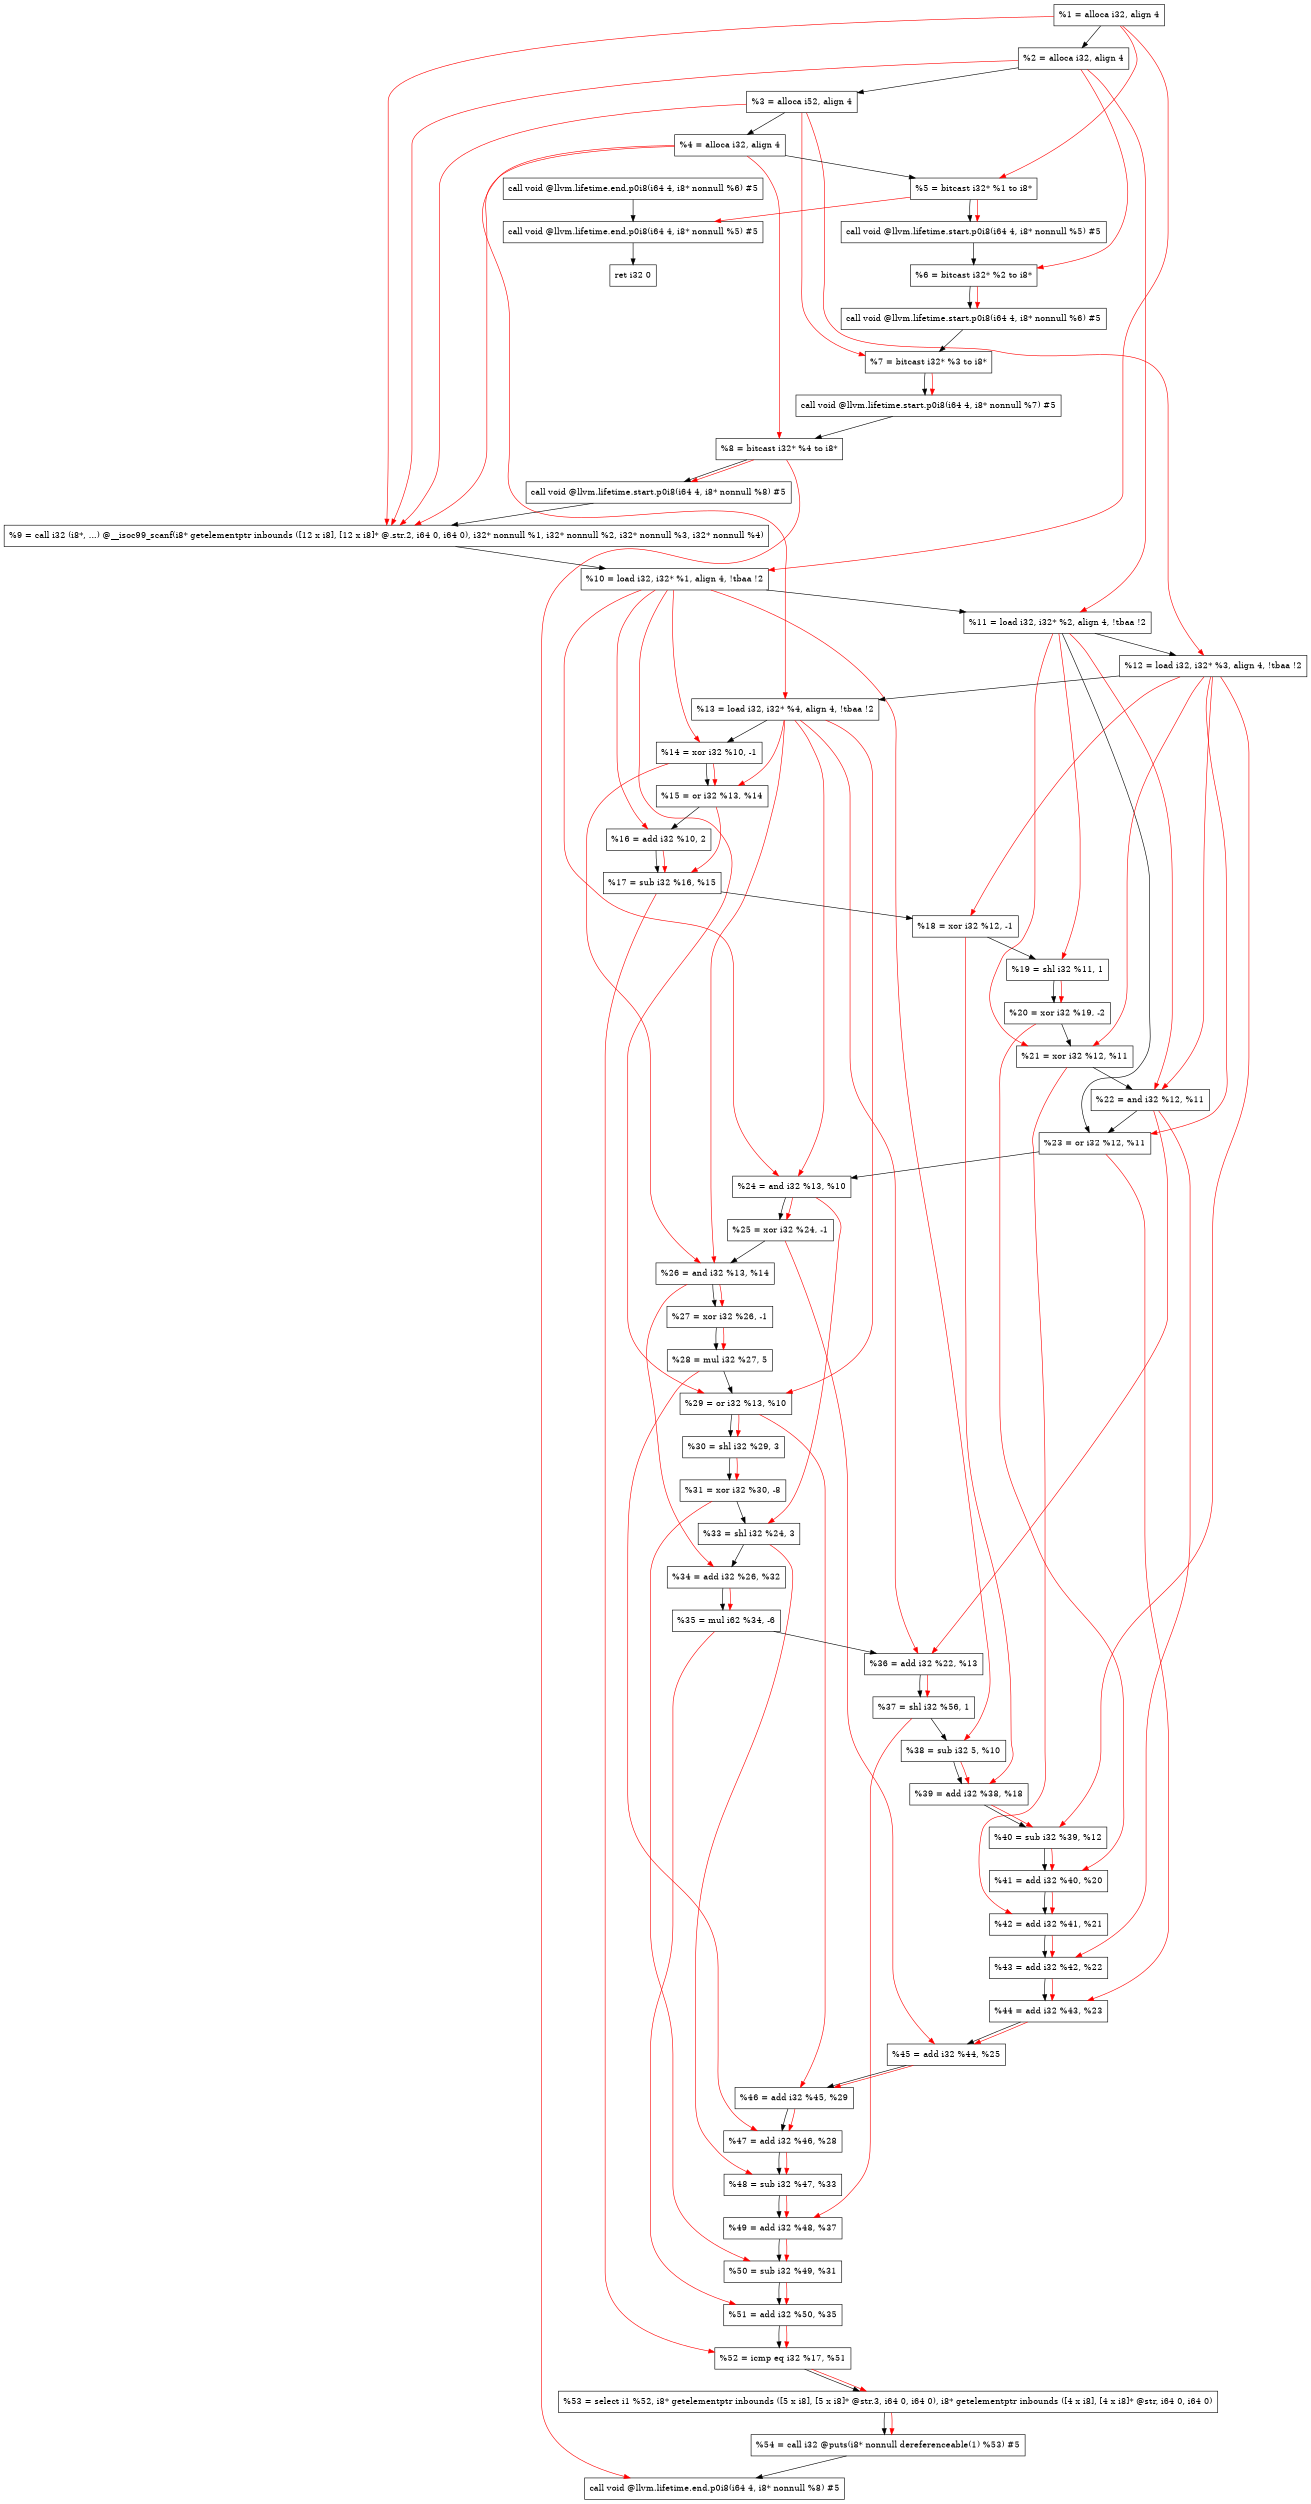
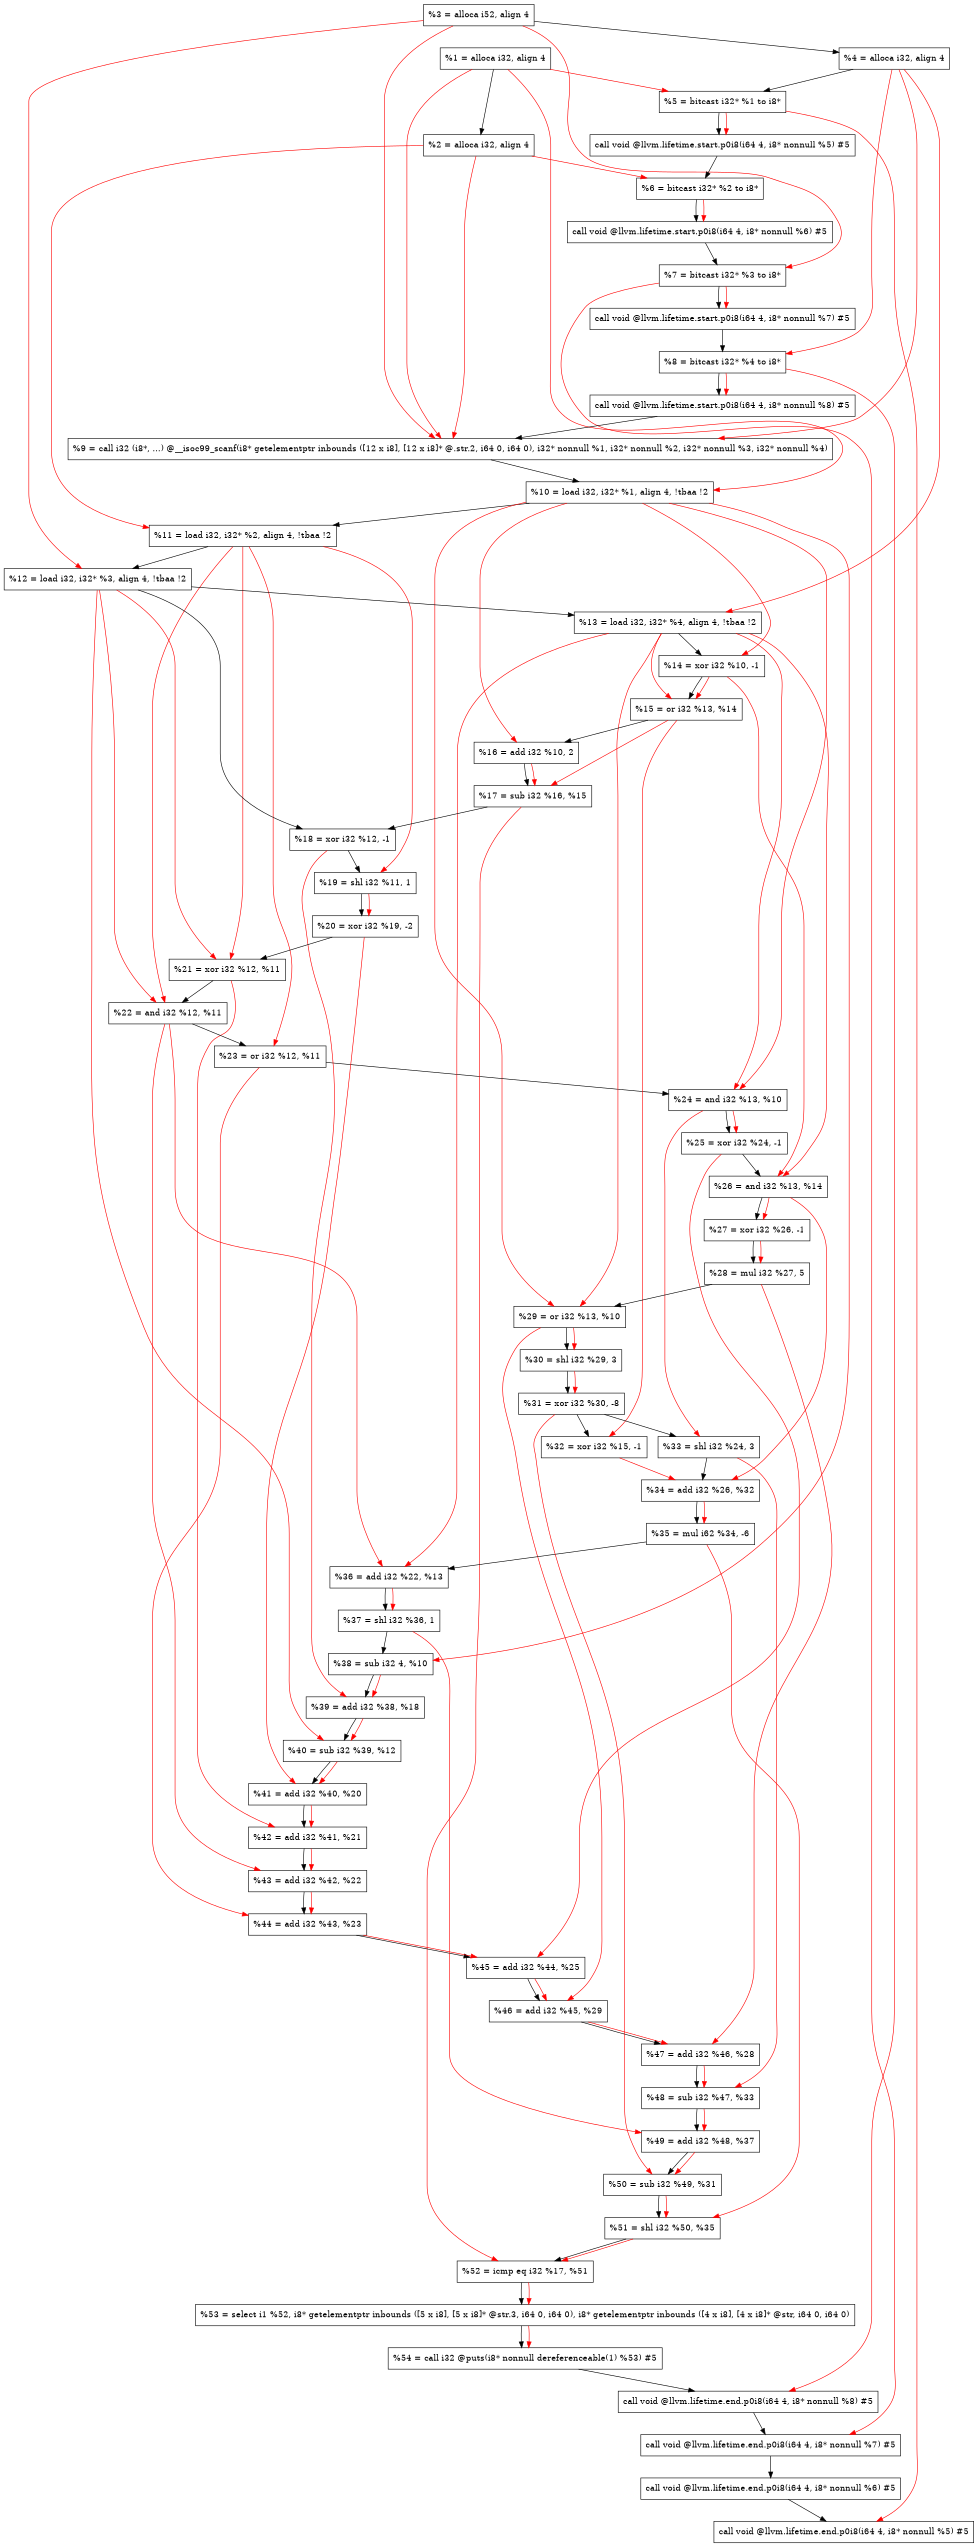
(941, 80) -> none
(633, 276) -> none
(1061, 778) -> (220, 706)
(1150, 893) -> (273, 793)
(1226, 926) -> none
none -> (594, 1447)
(924, 1708) -> (389, 1621)
(953, 1751) -> (381, 1664)
(783, 2315) -> (663, 2228)
none -> (771, 2445)
